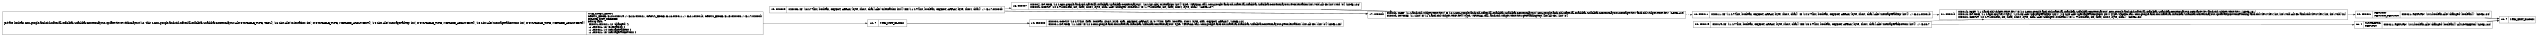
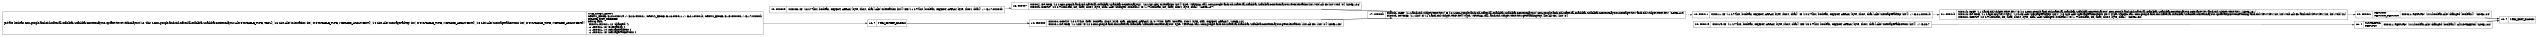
(1185, 13) -> (1356, 19)
(1951, 20) -> none
(892, 23) -> (892, 23)
